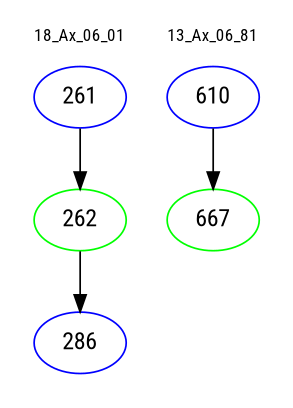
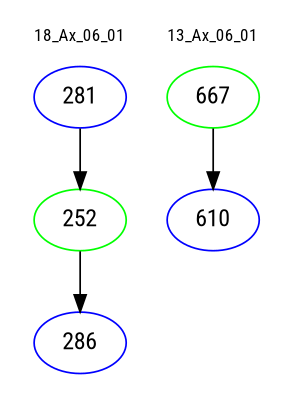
(213, 37) -> (213, 37)
(80, 97) -> (80, 97)
(213, 150) -> (213, 150)
(80, 220) -> (80, 220)
